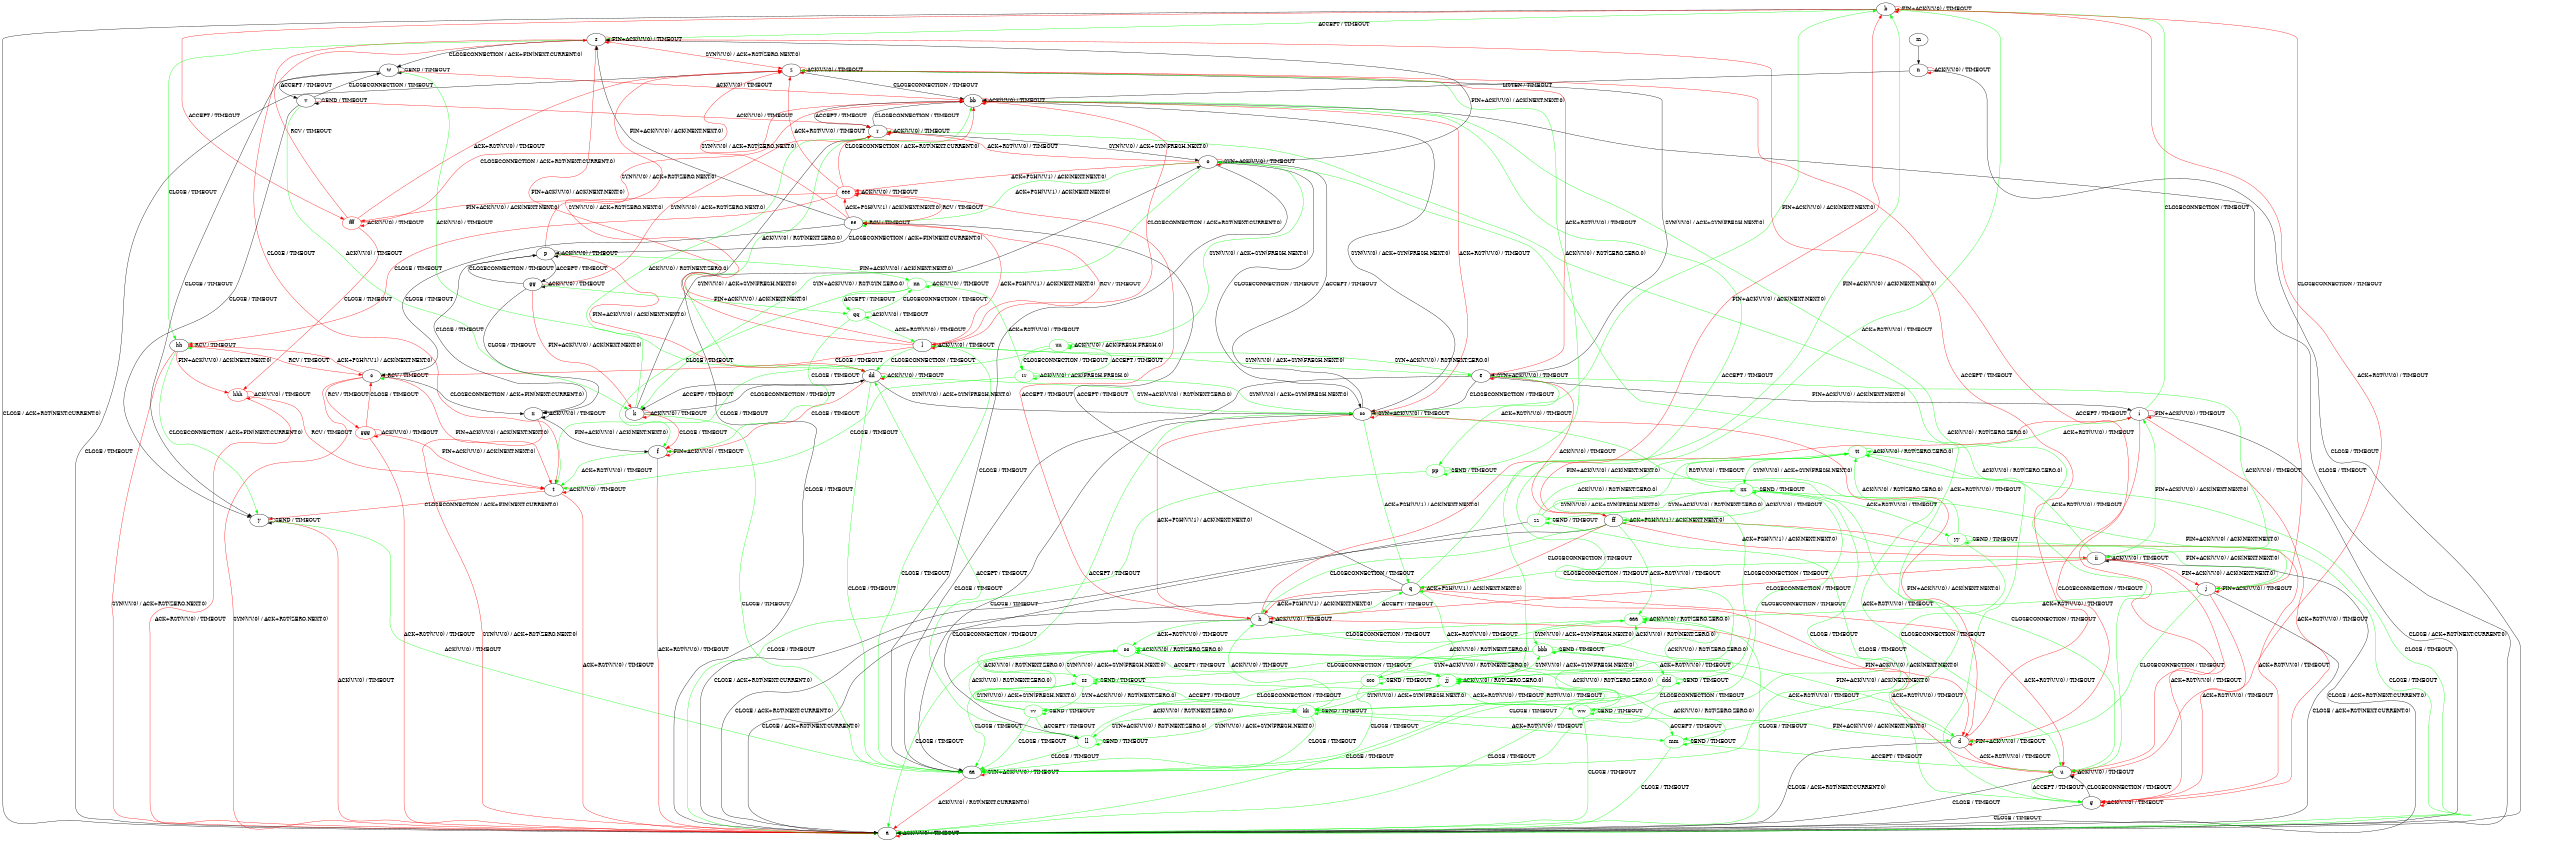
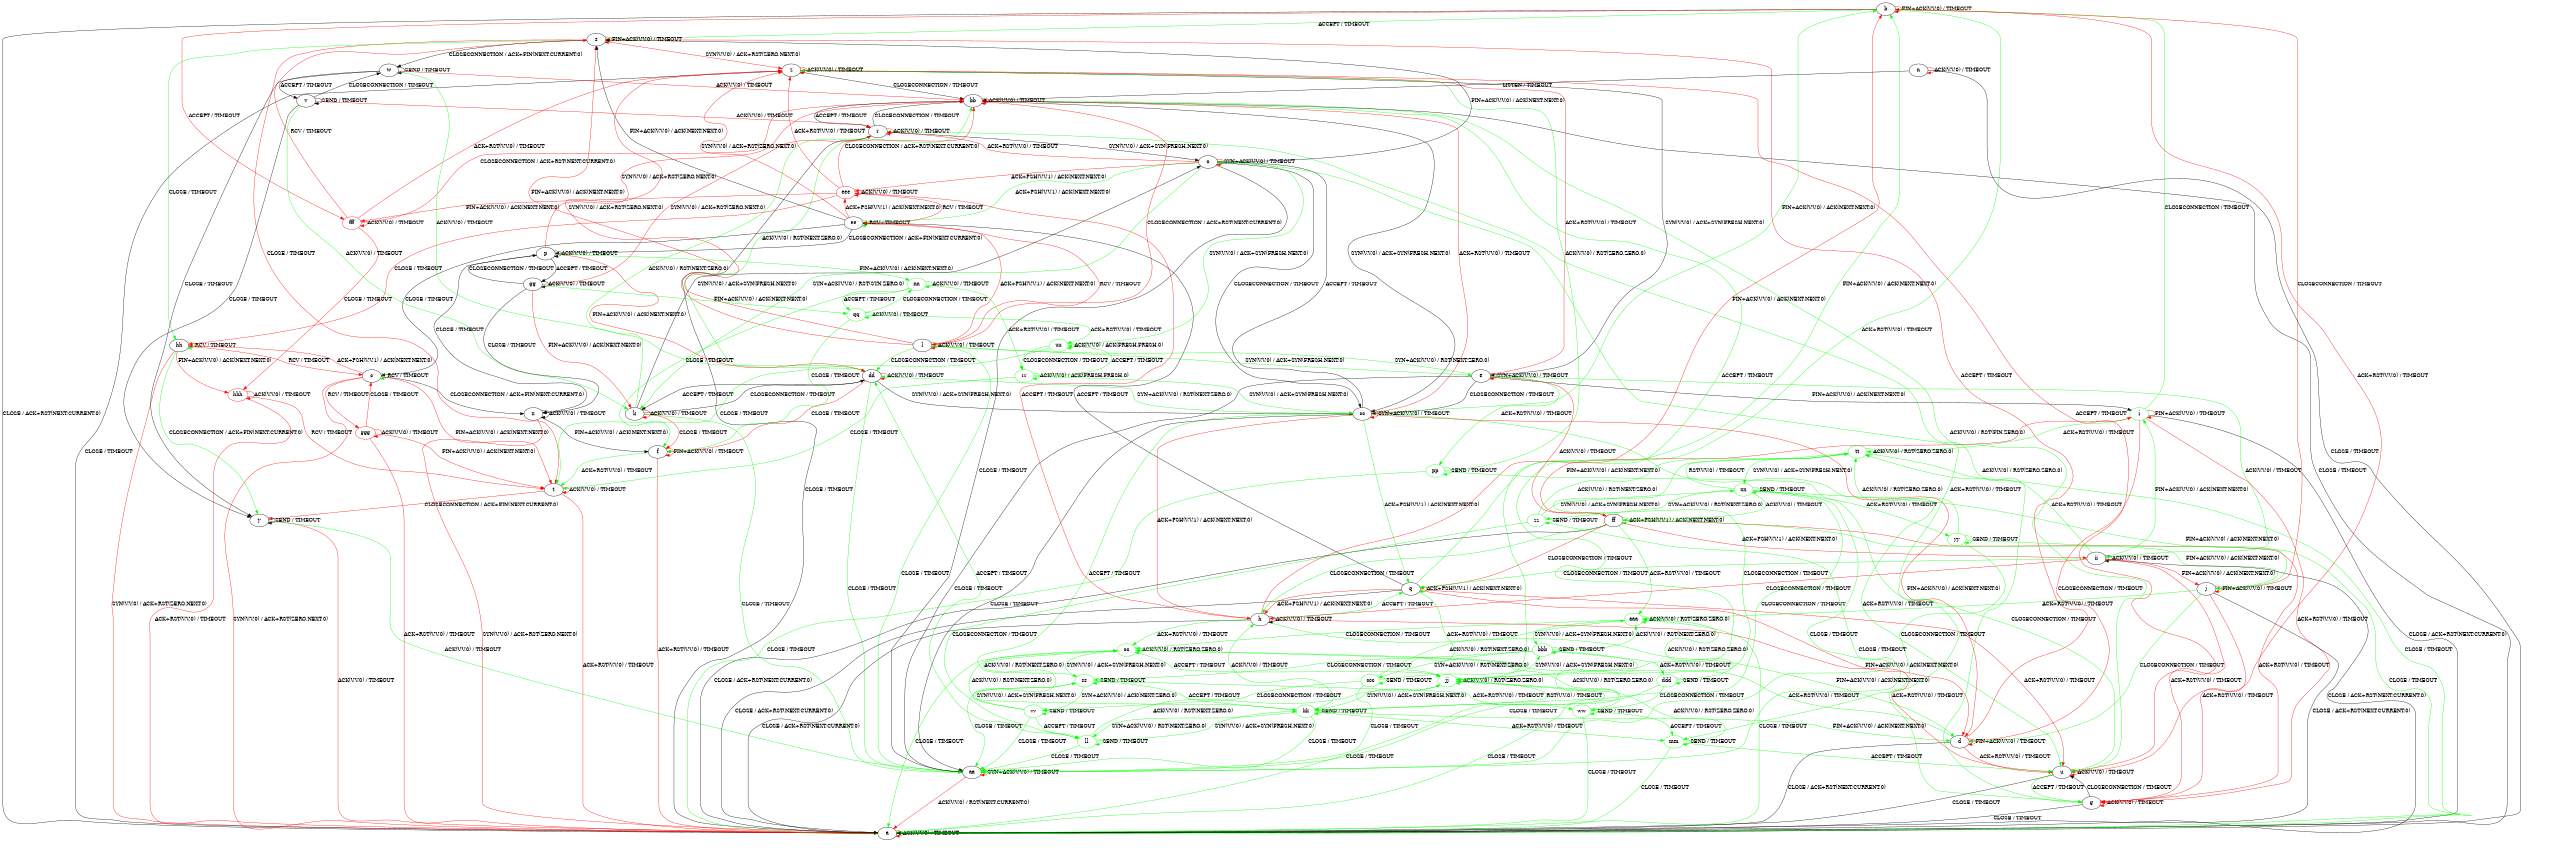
(1919, 40) -> none
(888, 329) -> (991, 319)
(650, 370) -> none
(2139, 414) -> (2139, 414)
(1988, 433) -> (1988, 433)
(1145, 591) -> (1145, 591)
(1129, 696) -> (1129, 696)
